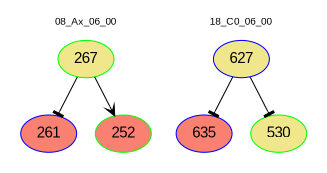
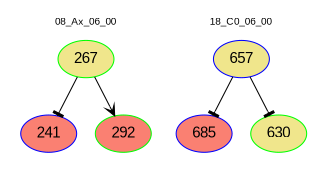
(241, 59) -> (241, 59)
(49, 134) -> (49, 134)
(123, 134) -> (123, 134)
(204, 134) -> (204, 134)
(279, 134) -> (279, 134)
